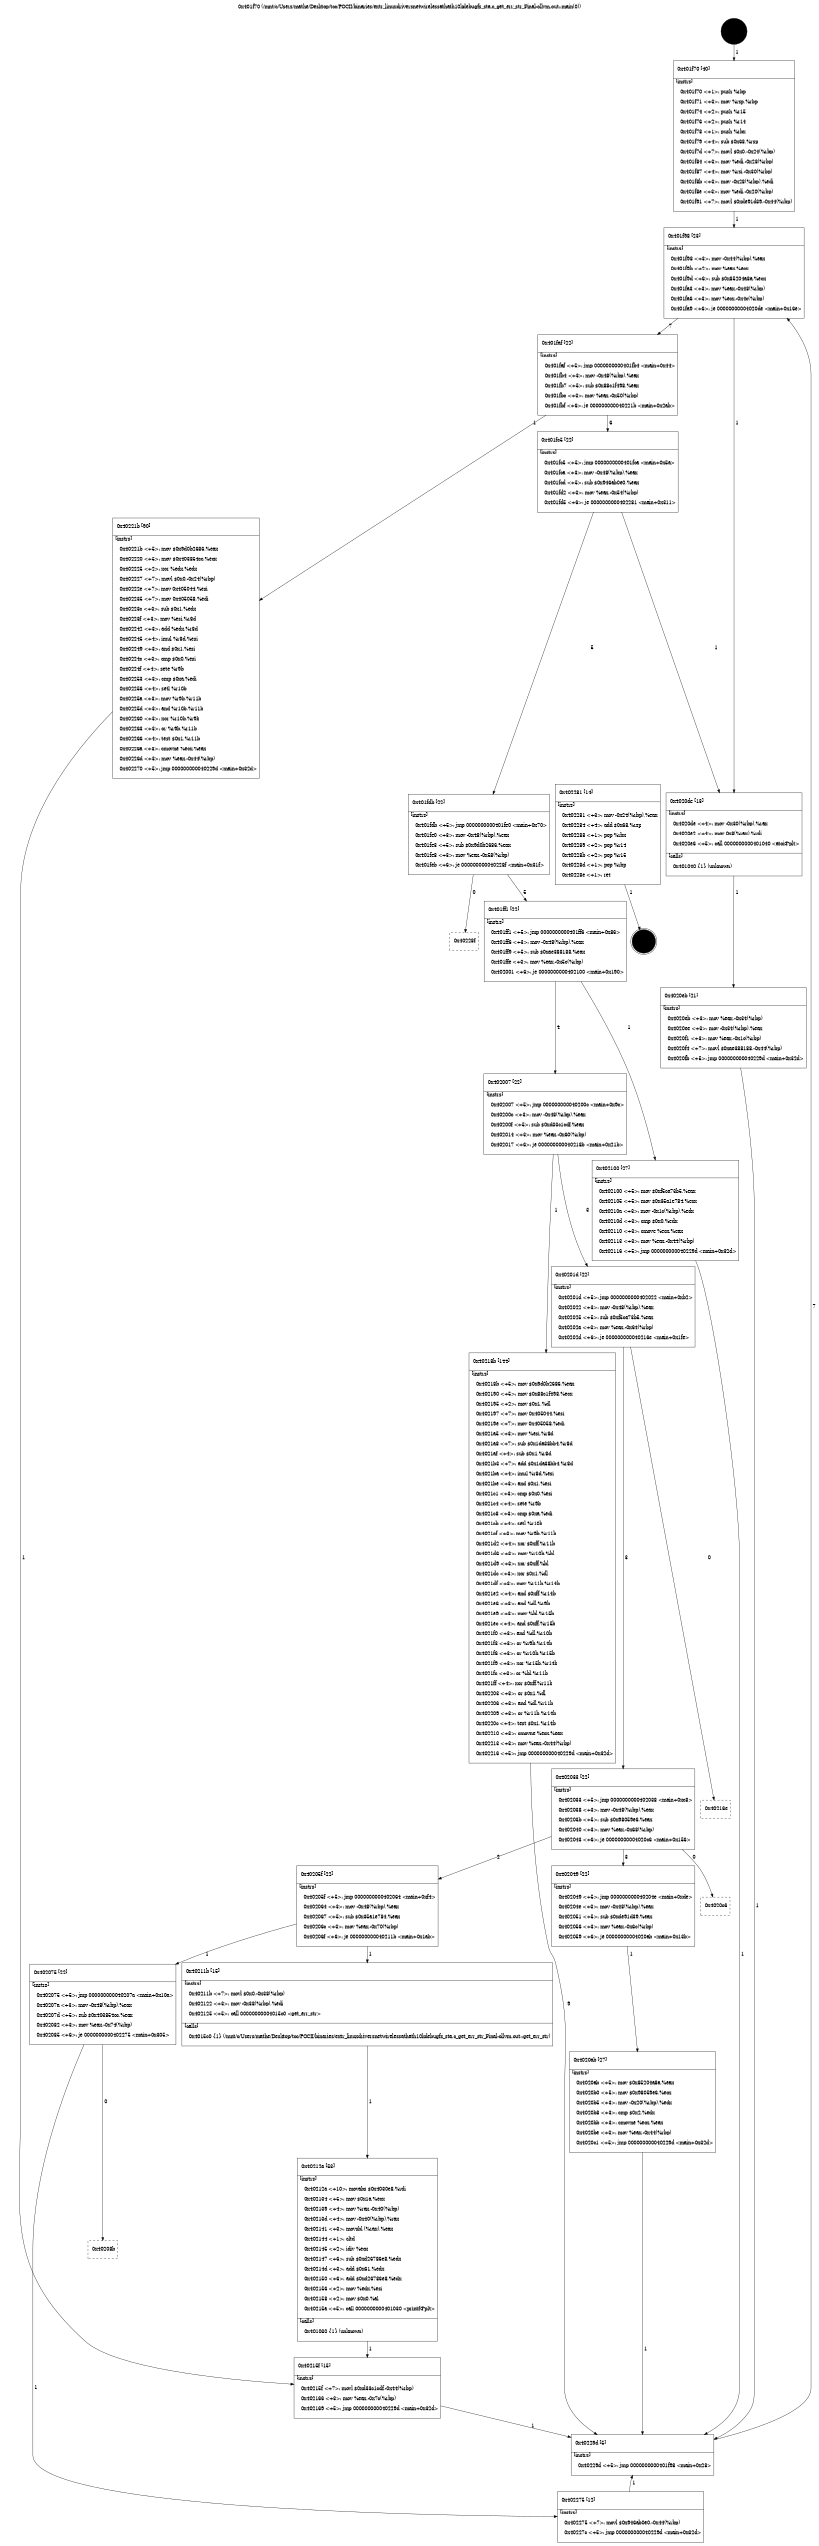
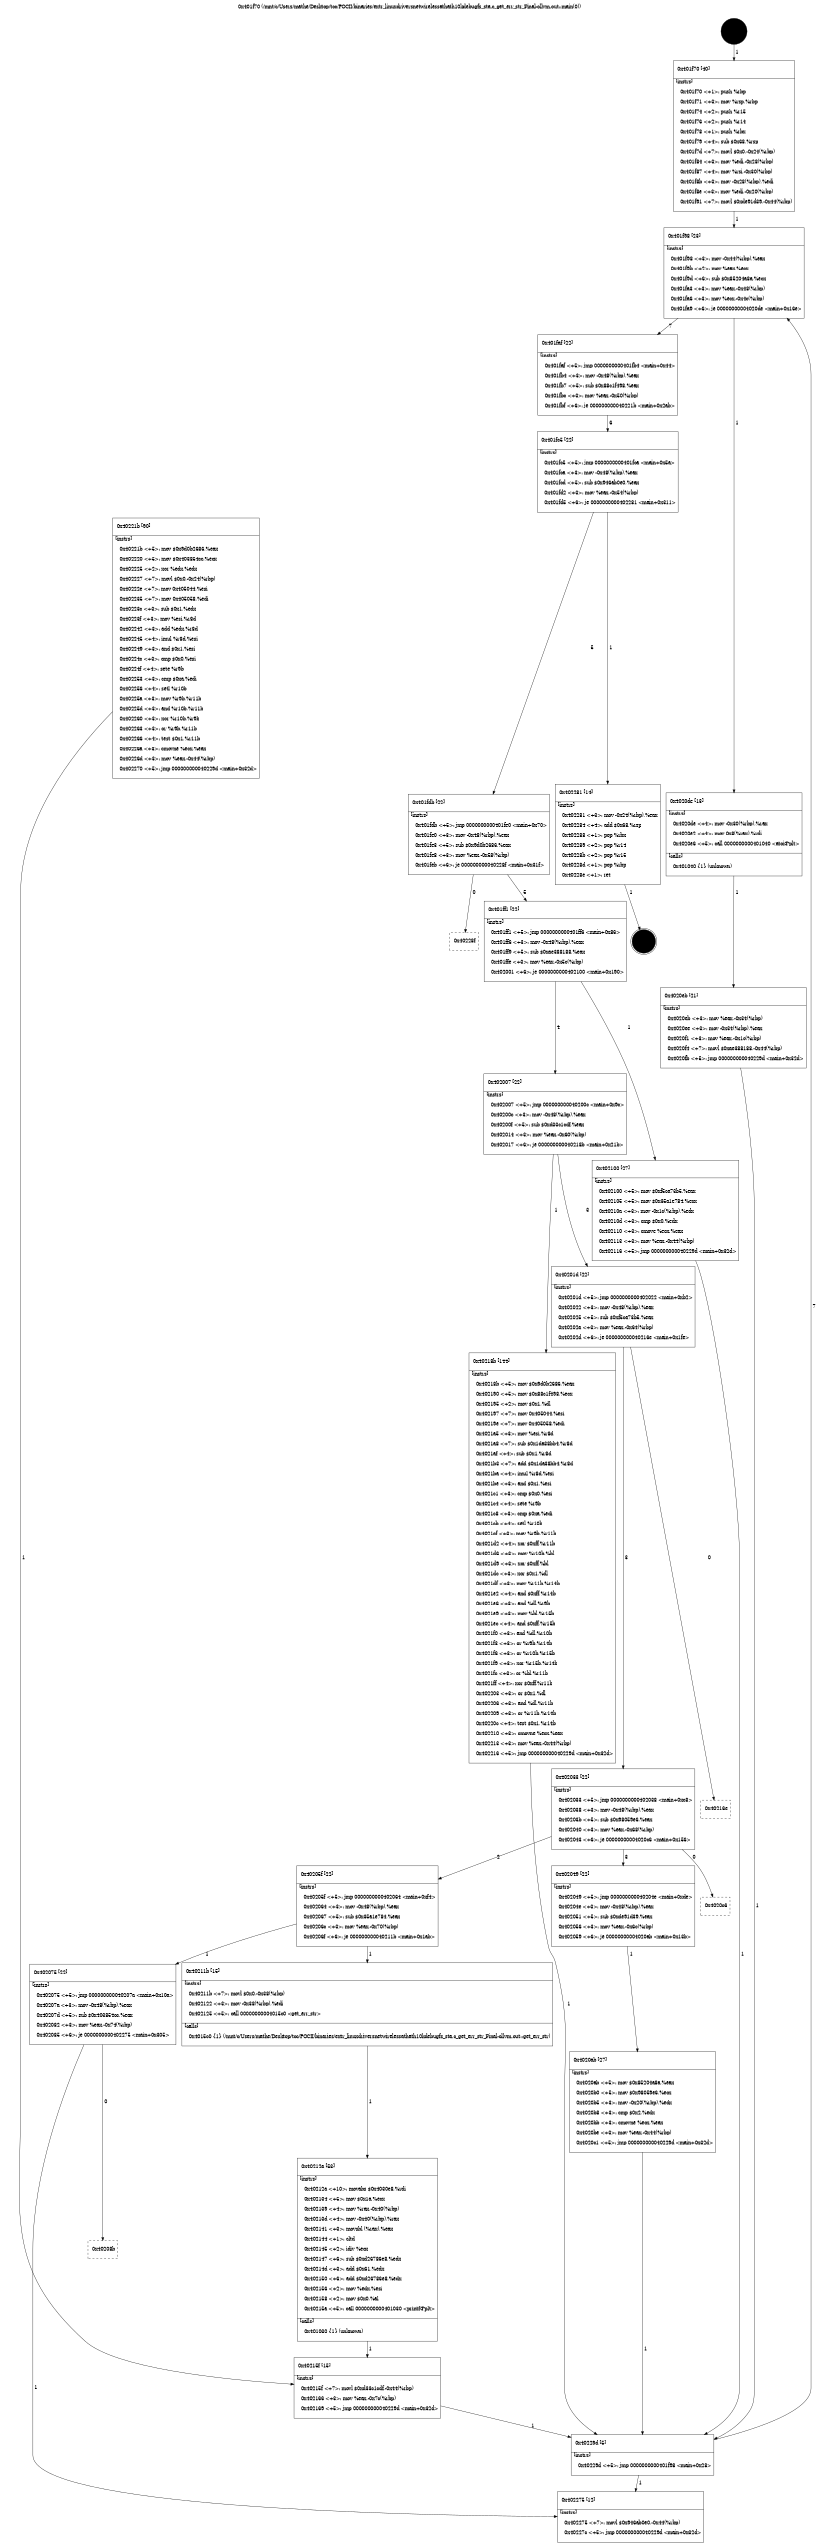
(404, 507) -> none
(670, 651) -> (608, 647)
(568, 2004) -> (568, 2004)
(630, 2485) -> (637, 2482)
